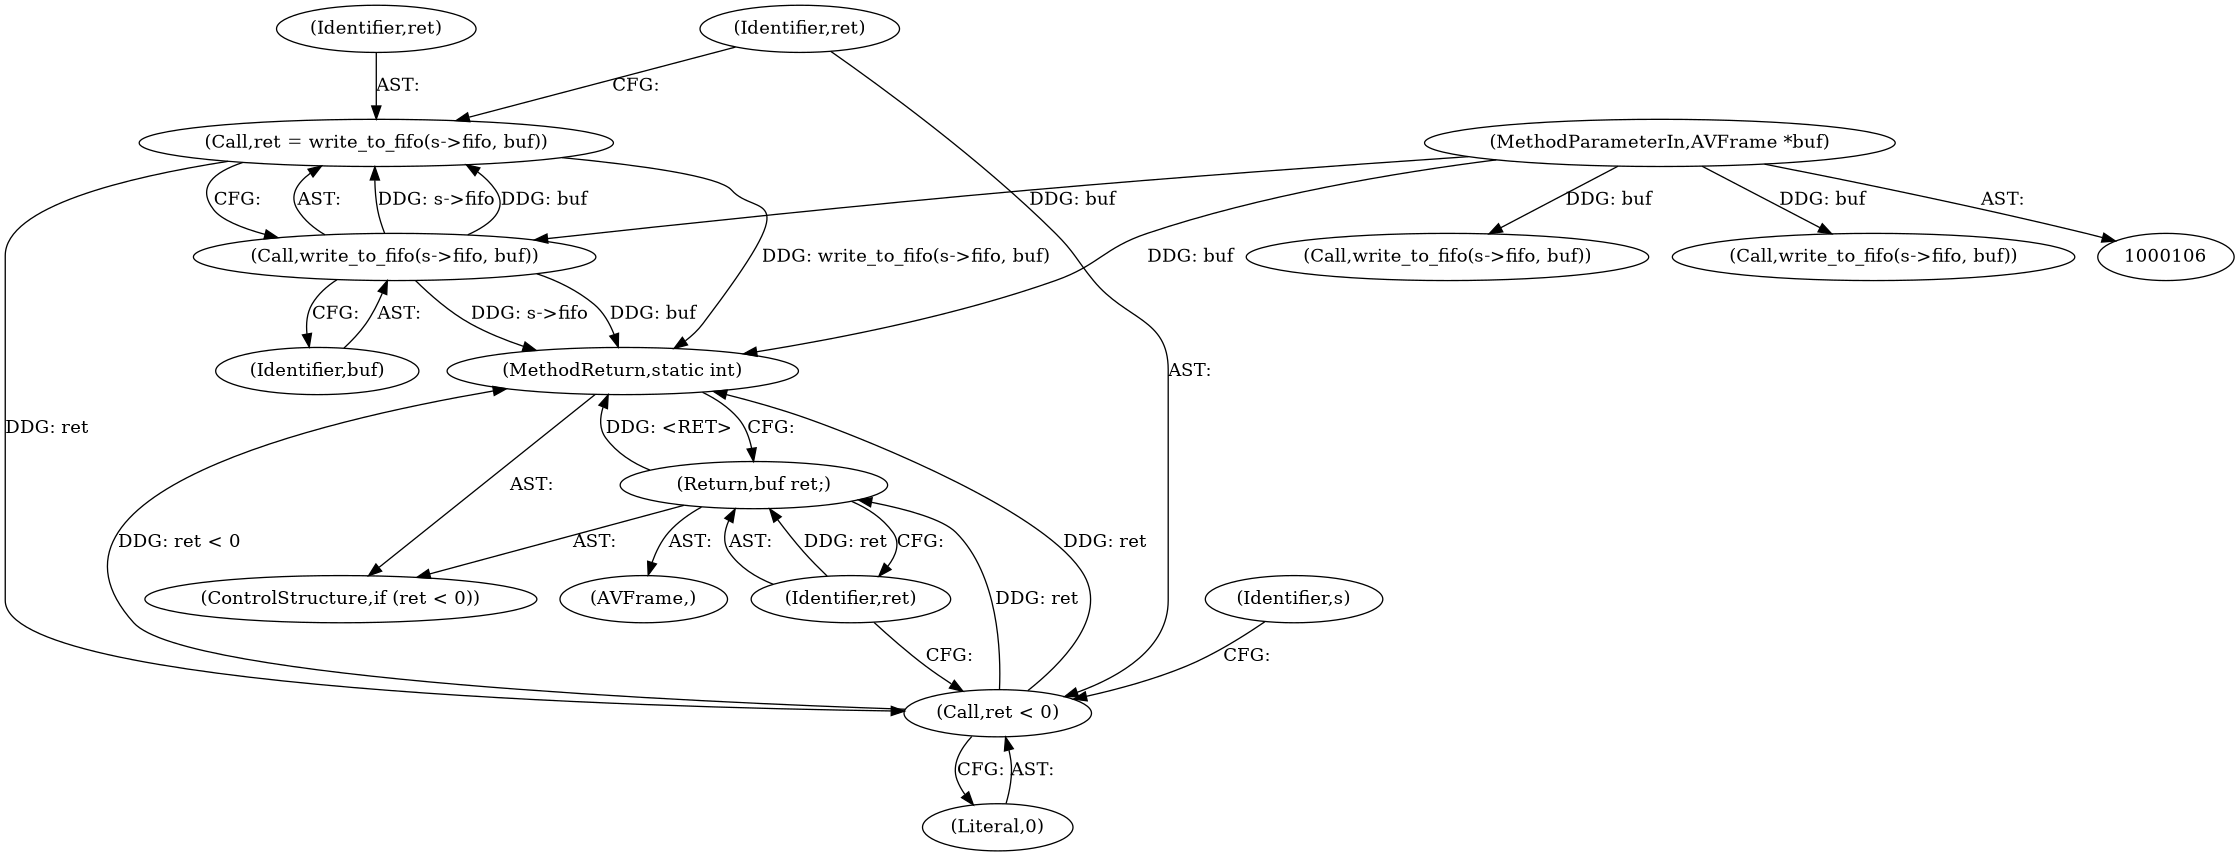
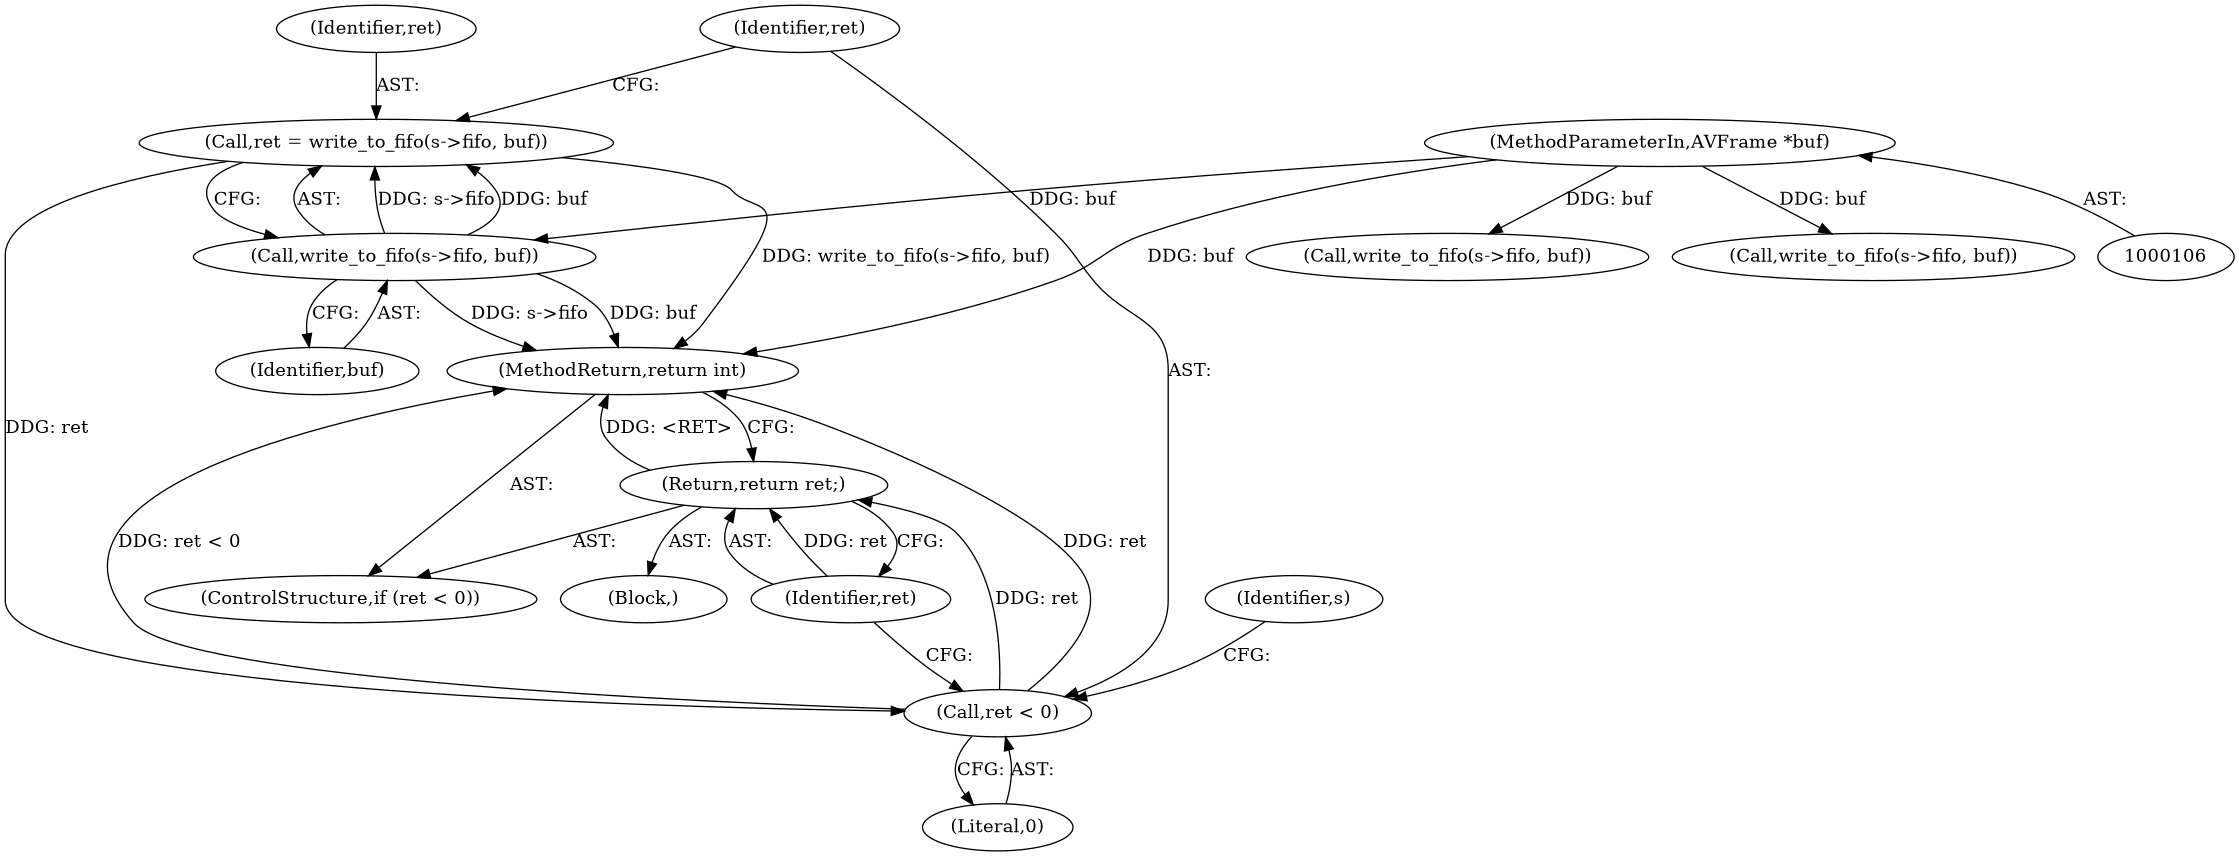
(1934, 199) -> (2008, 182)
(623, 371) -> (623, 371)
(754, 485) -> (754, 485)
(644, 599) -> (644, 599)
